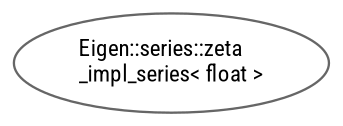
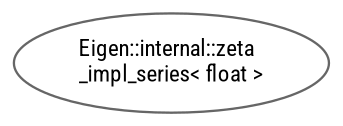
(171, 63) -> (171, 63)
